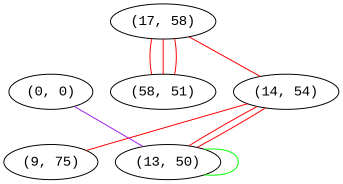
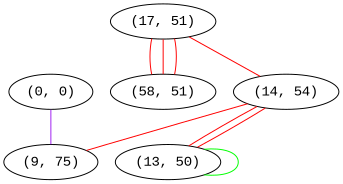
(163, 21) -> (163, 21)
(109, 126) -> (51, 127)
